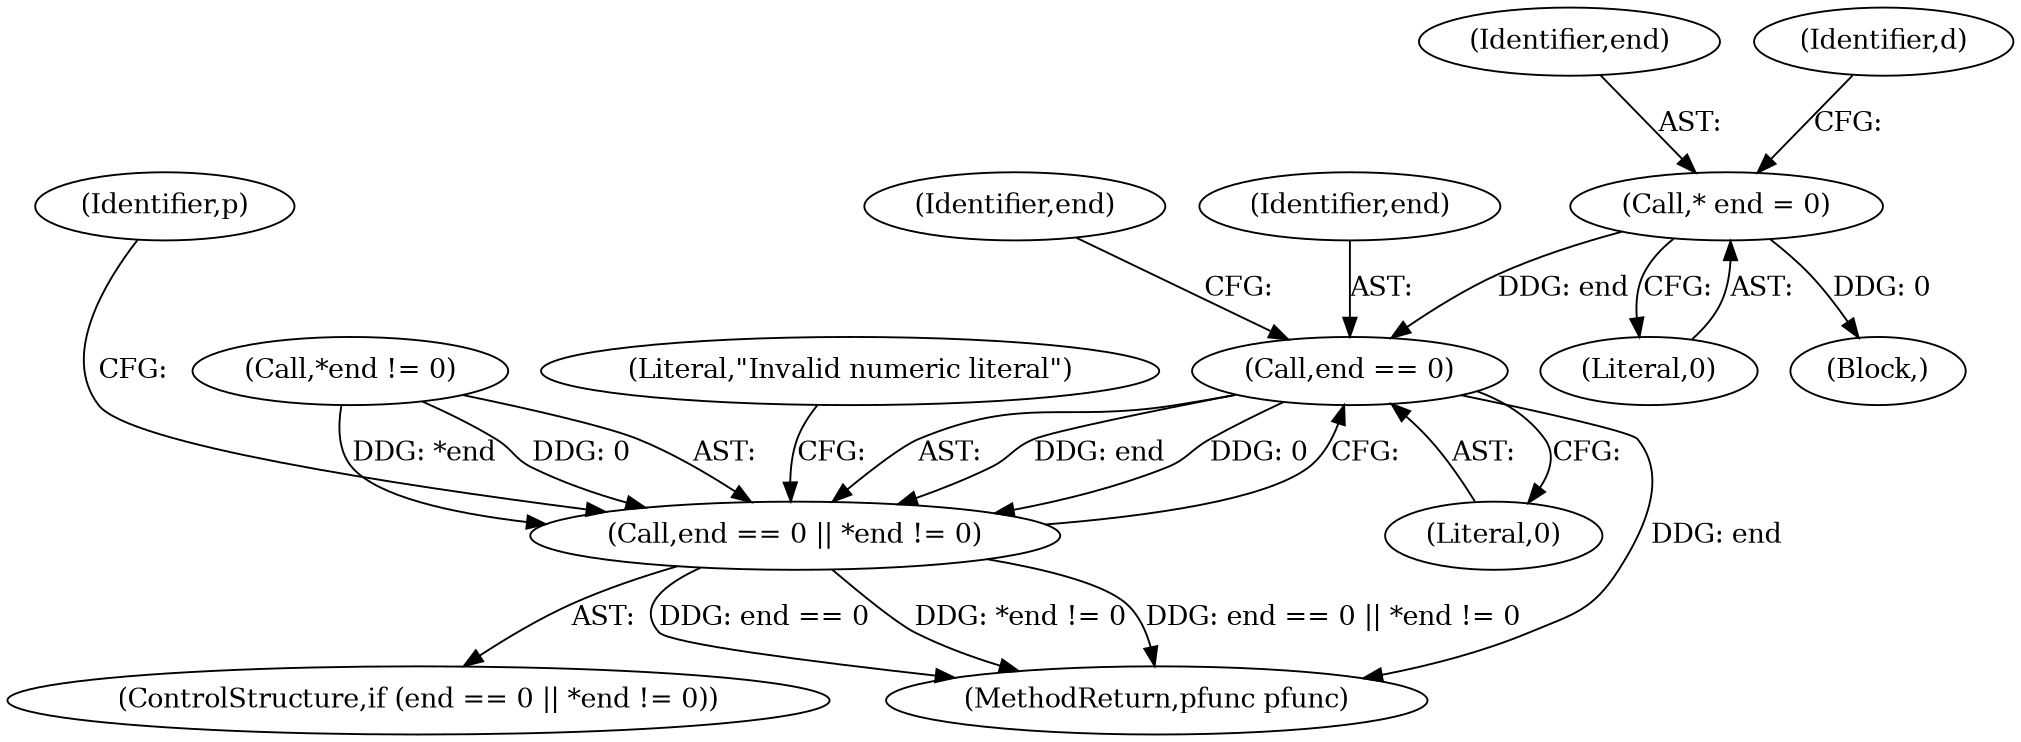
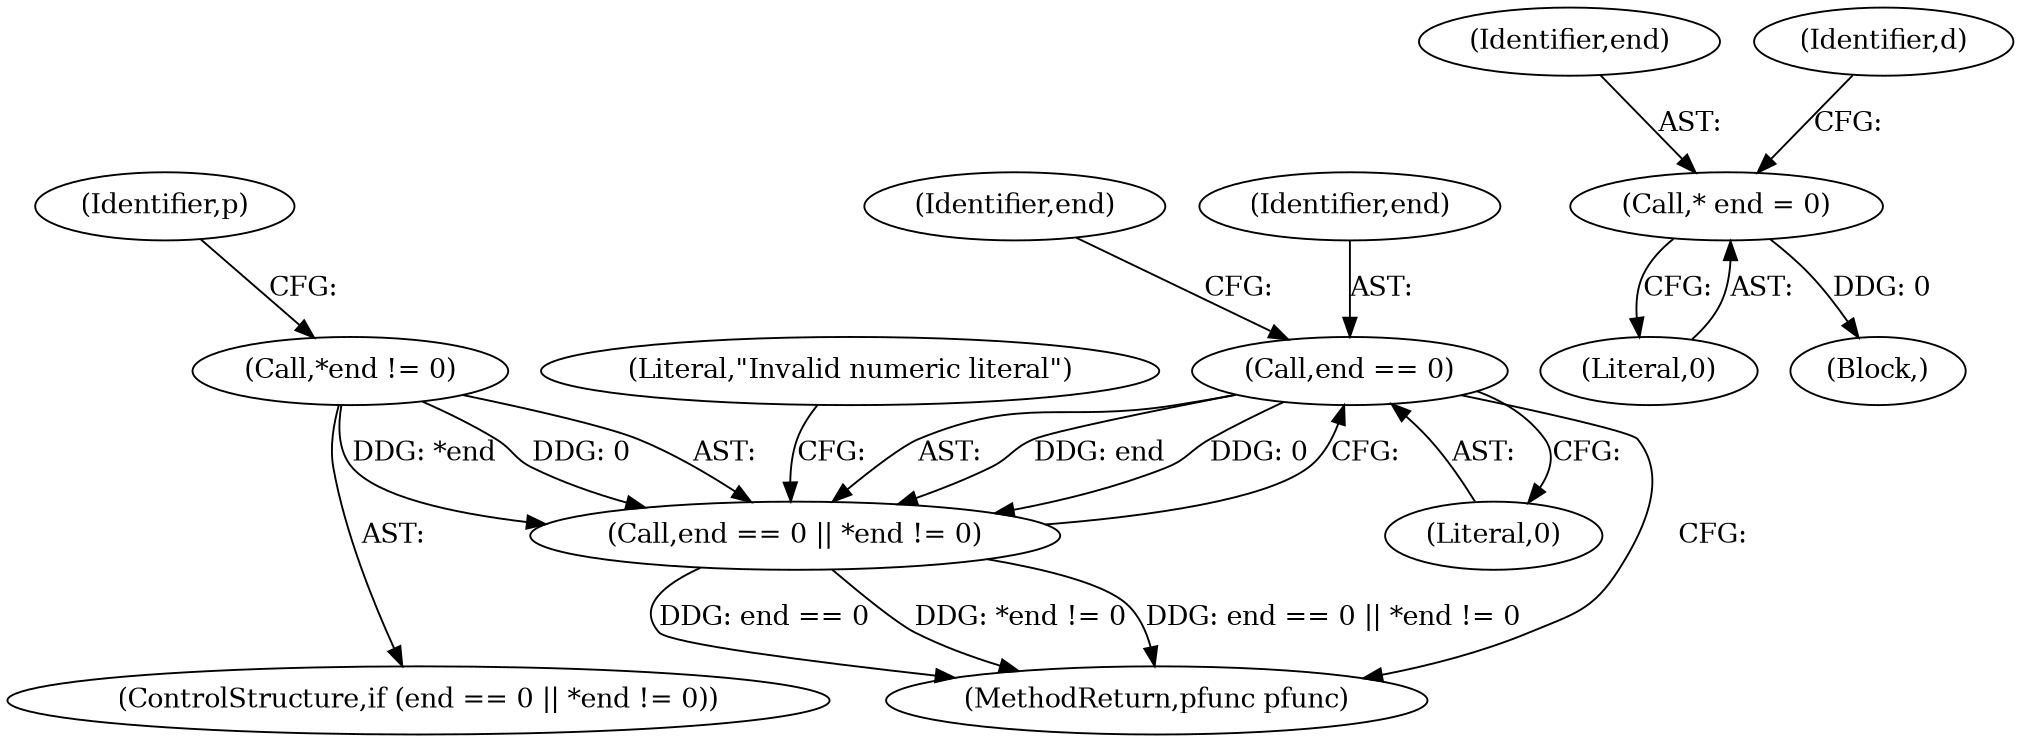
(1510, 269) -> none
(249, 456) -> (250, 282)
(1717, 536) -> (1717, 536)
(575, 603) -> (349, 530)
